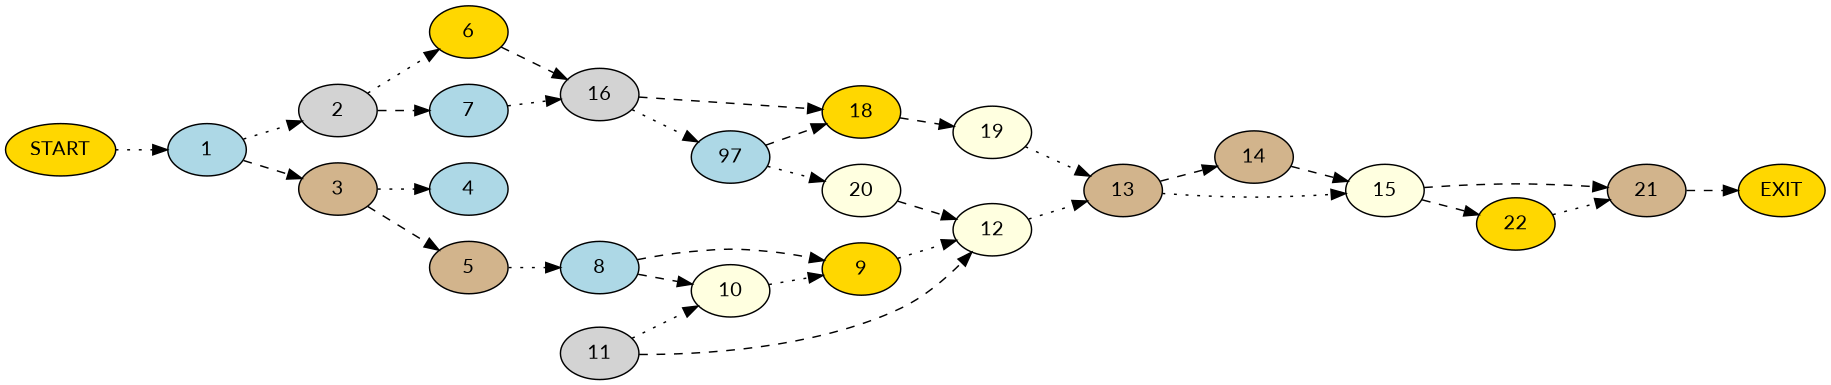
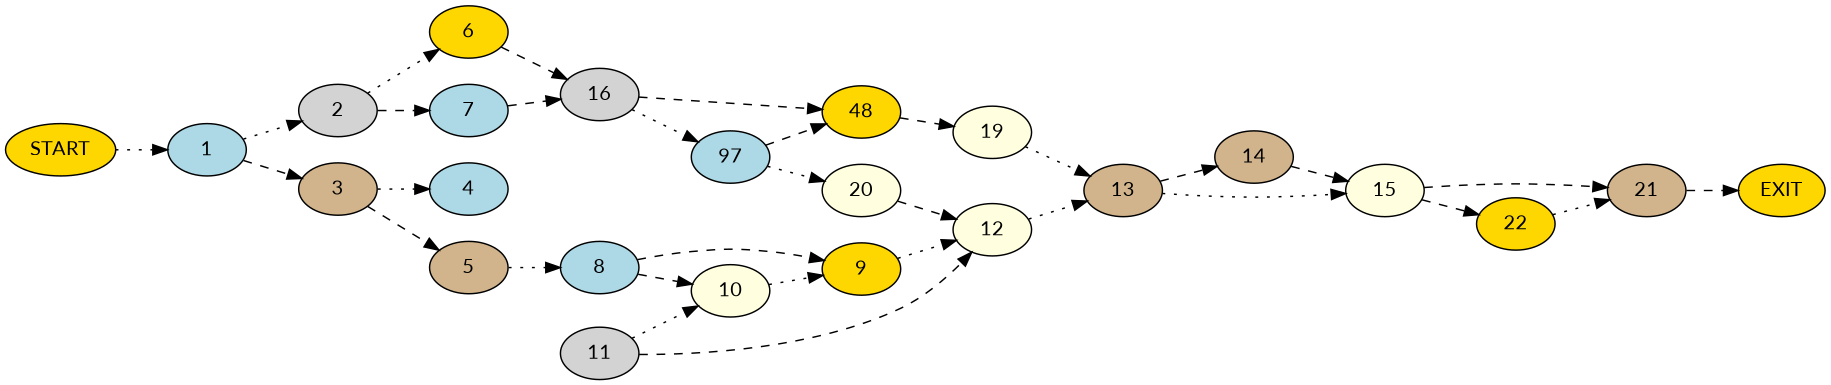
(527, 103) -> (527, 103)
(861, 112) -> (861, 112)
